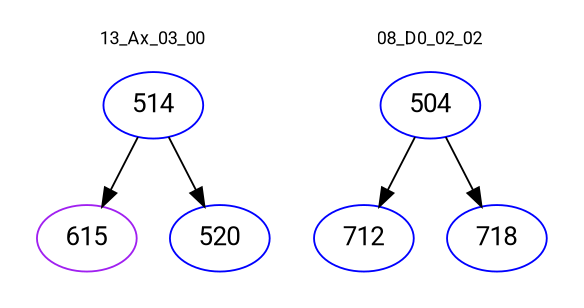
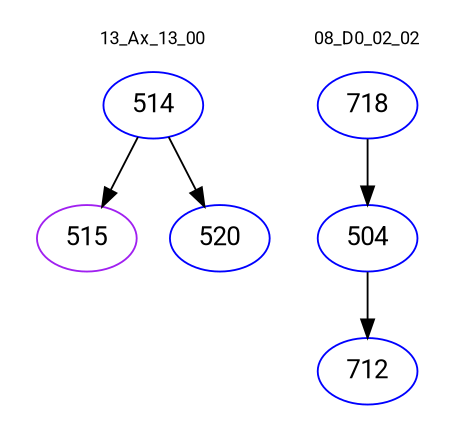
(153, 40) -> (153, 40)
(459, 164) -> (368, 163)
(87, 238) -> (87, 238)
